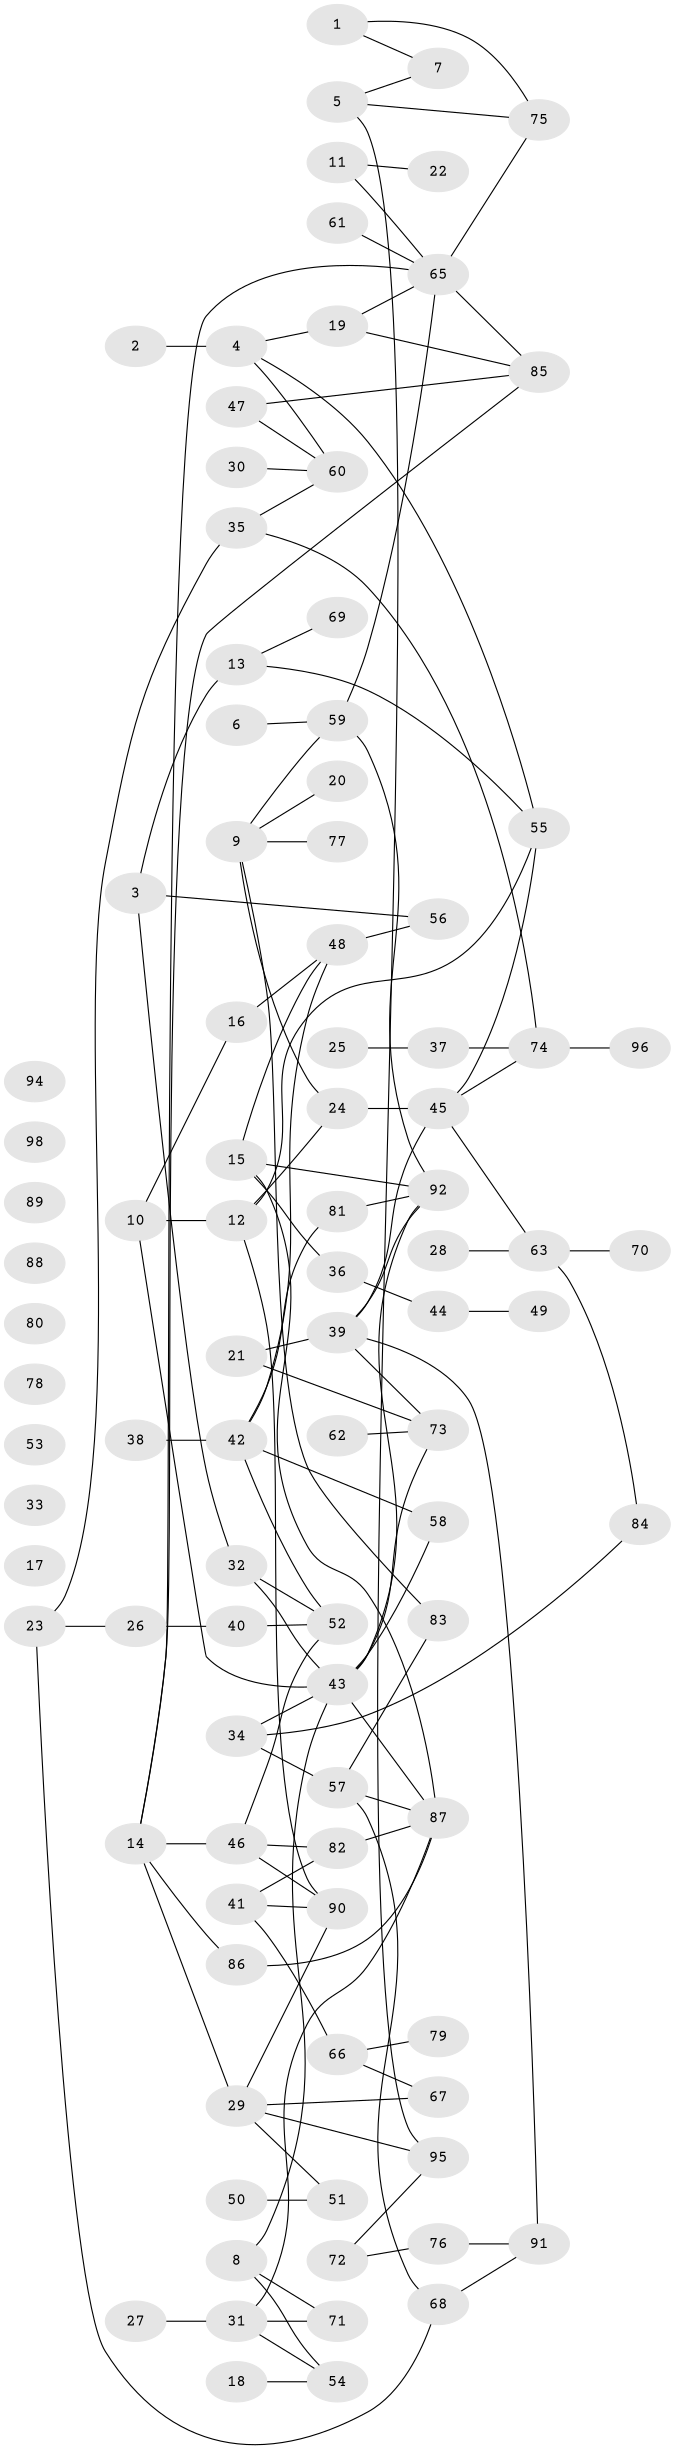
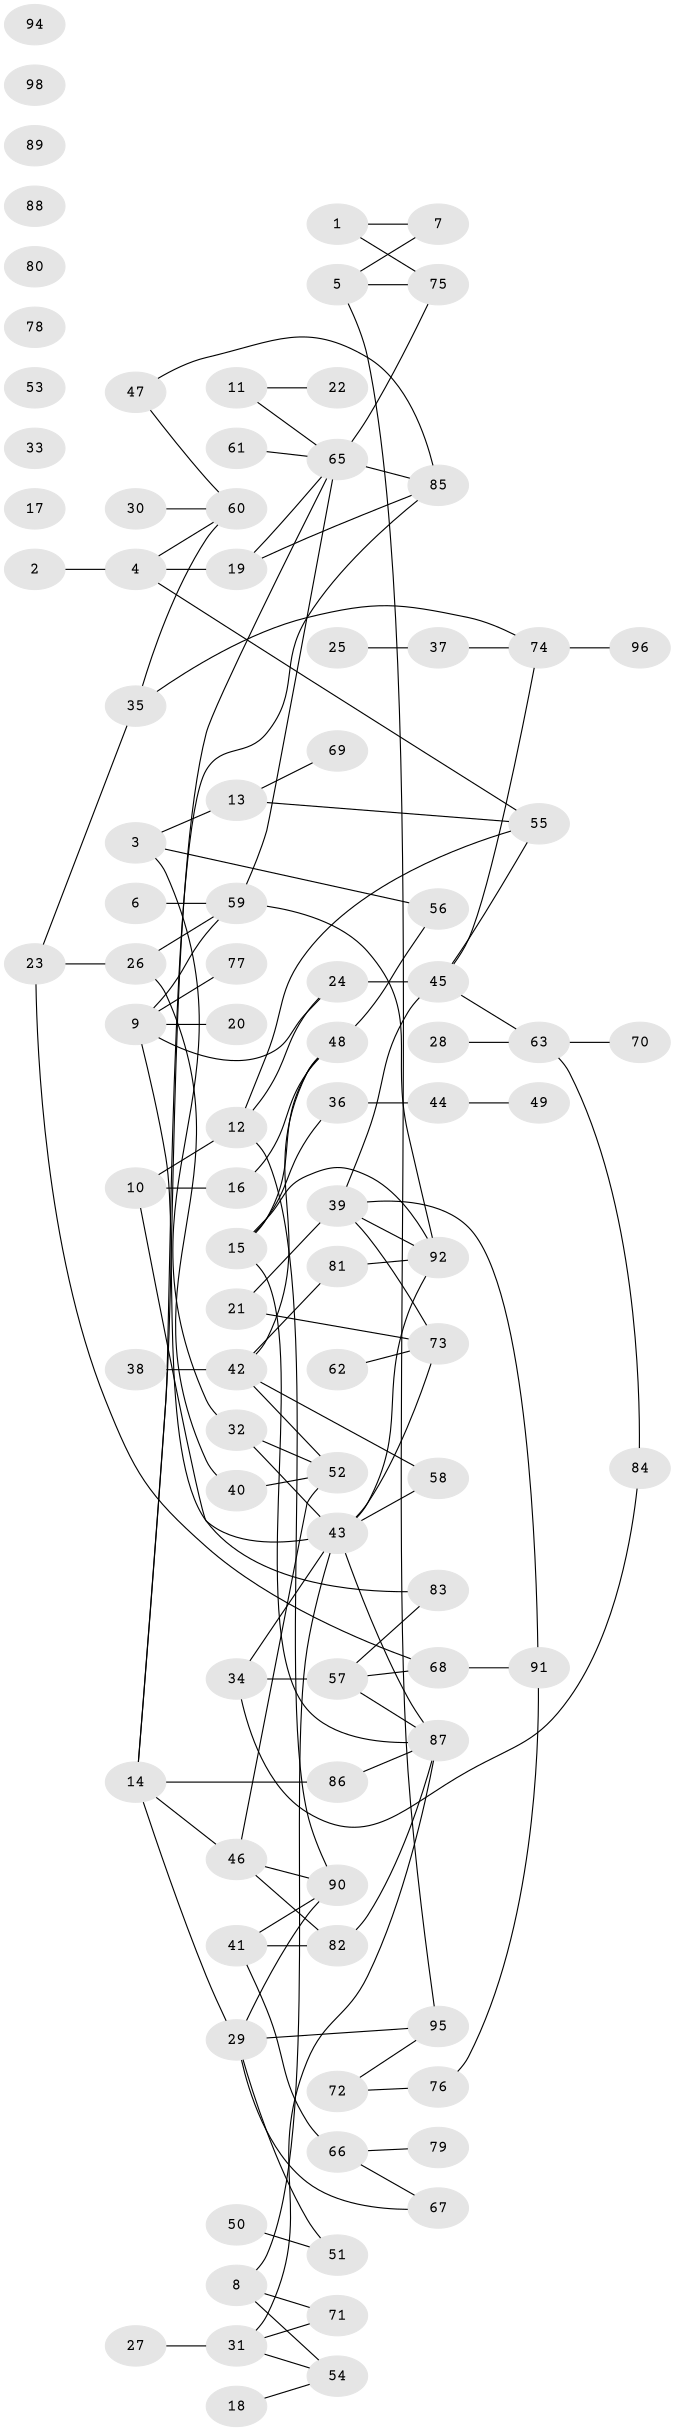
none -> (193, 929)
